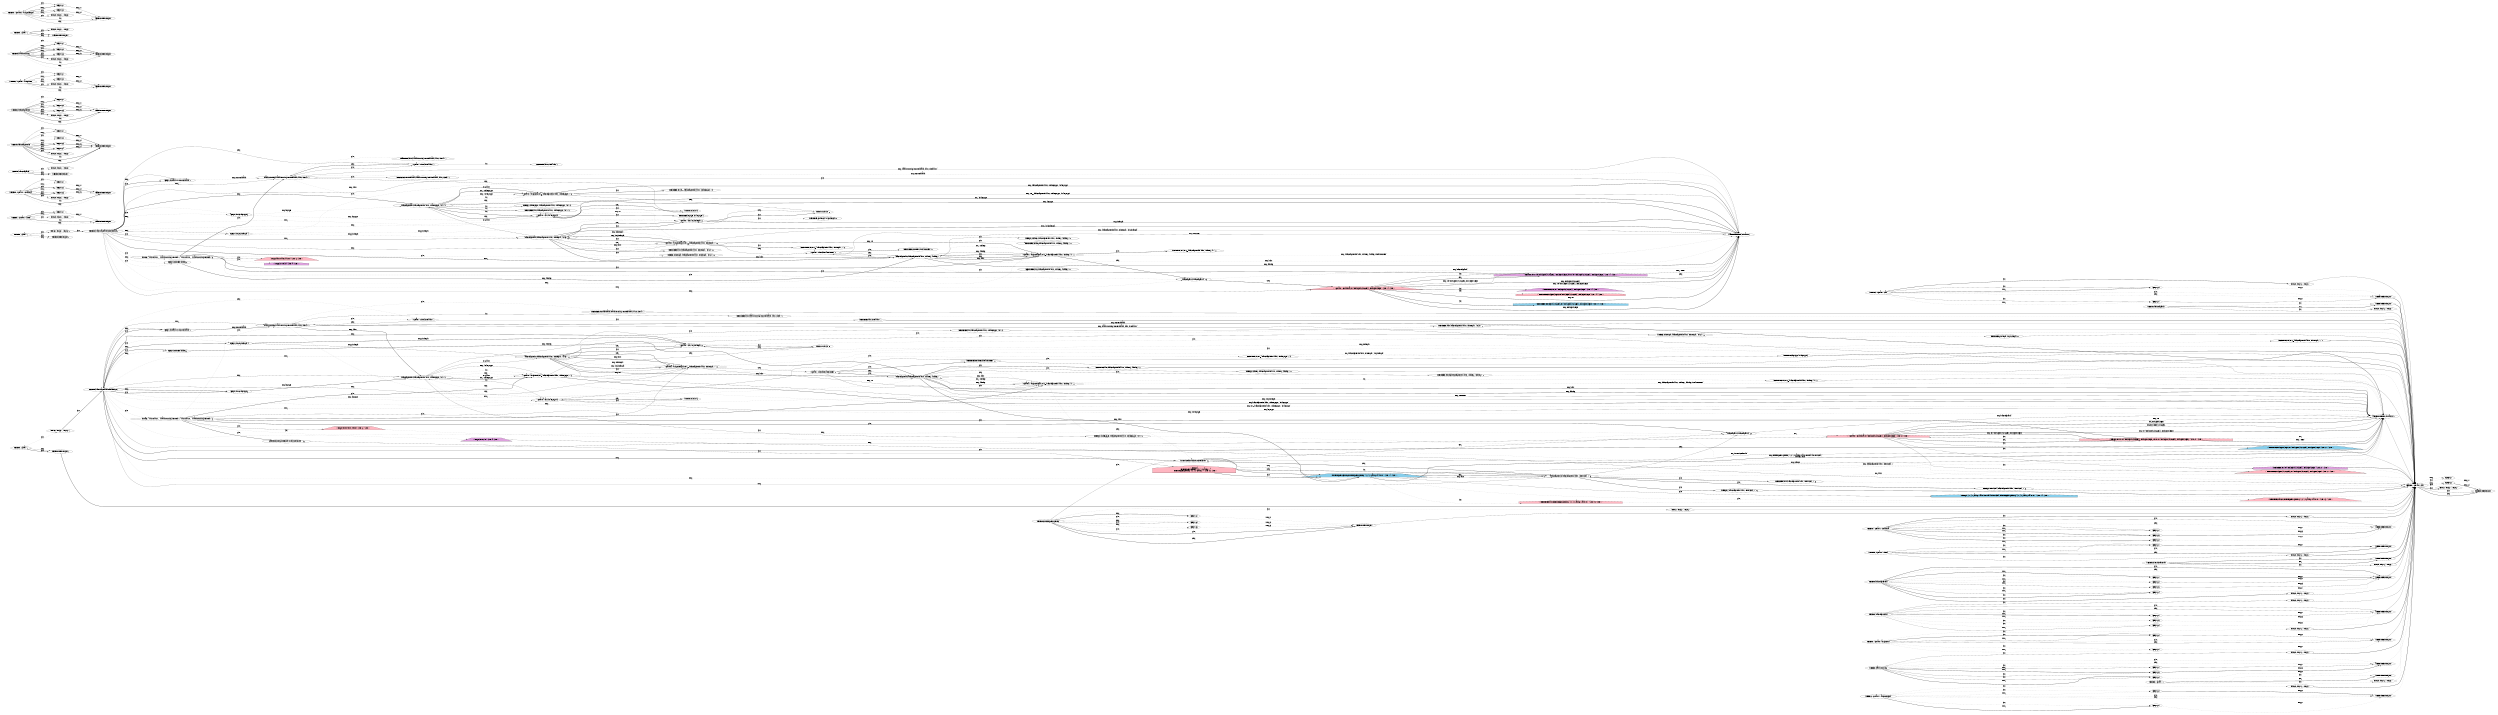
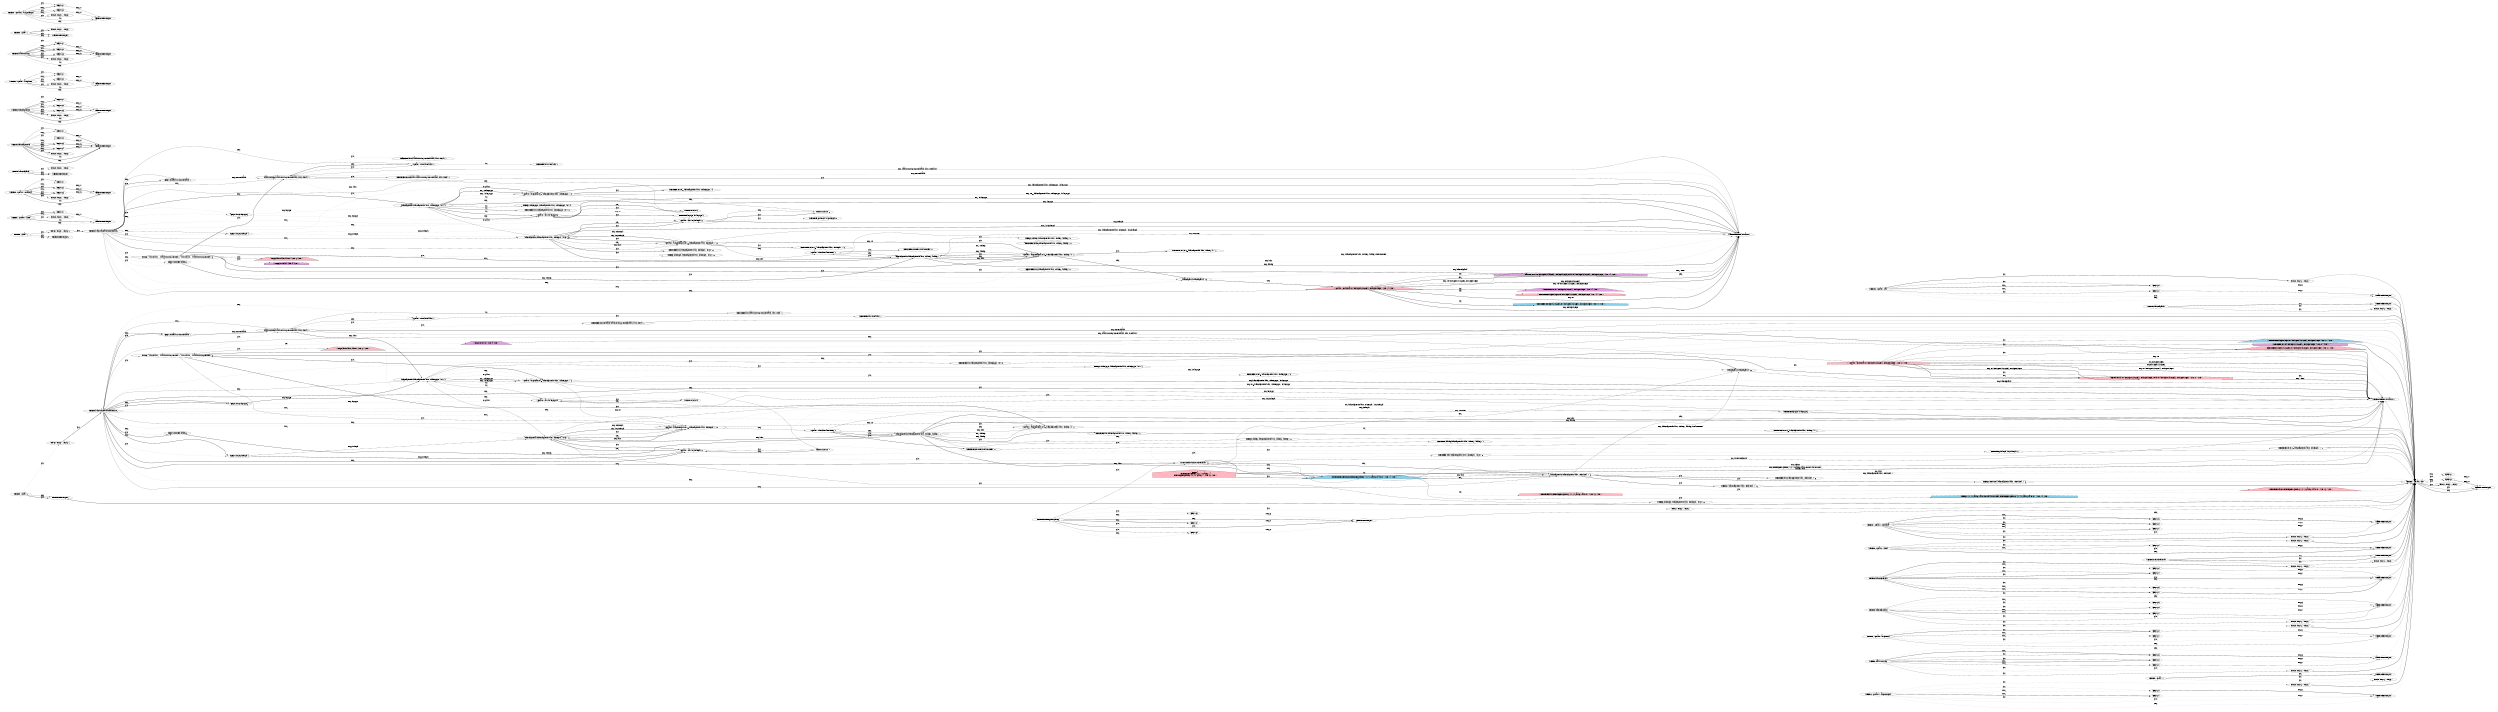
(287, 441) -> none
